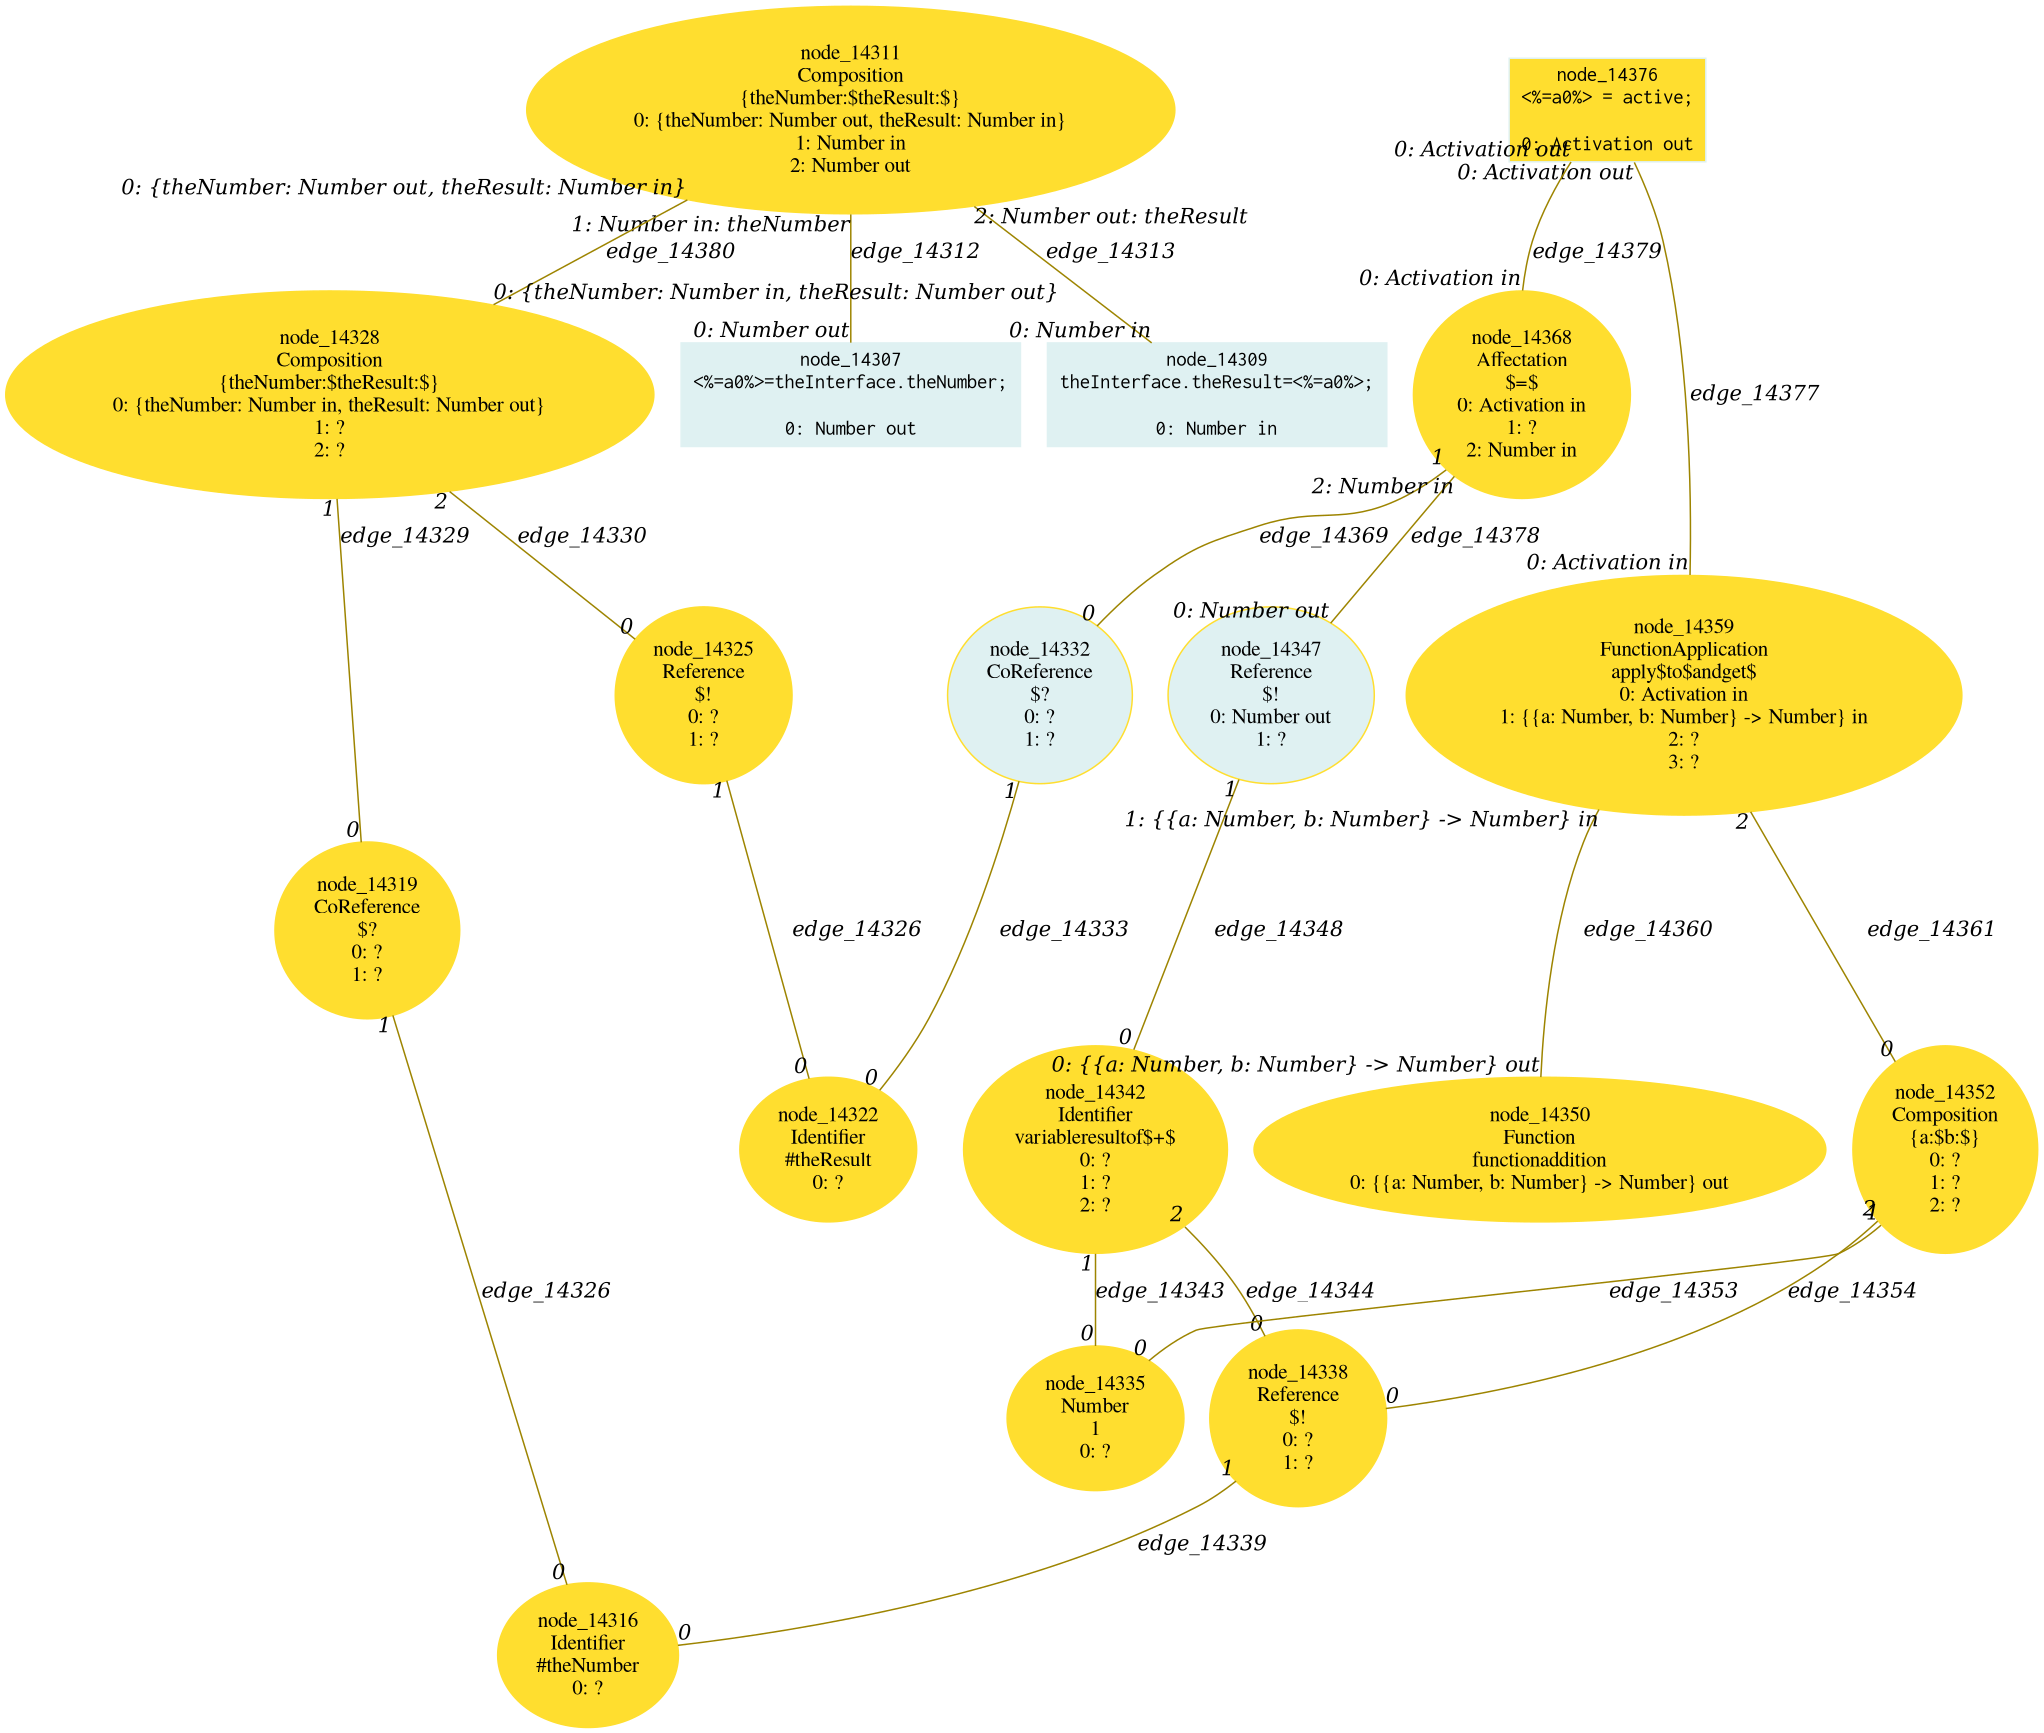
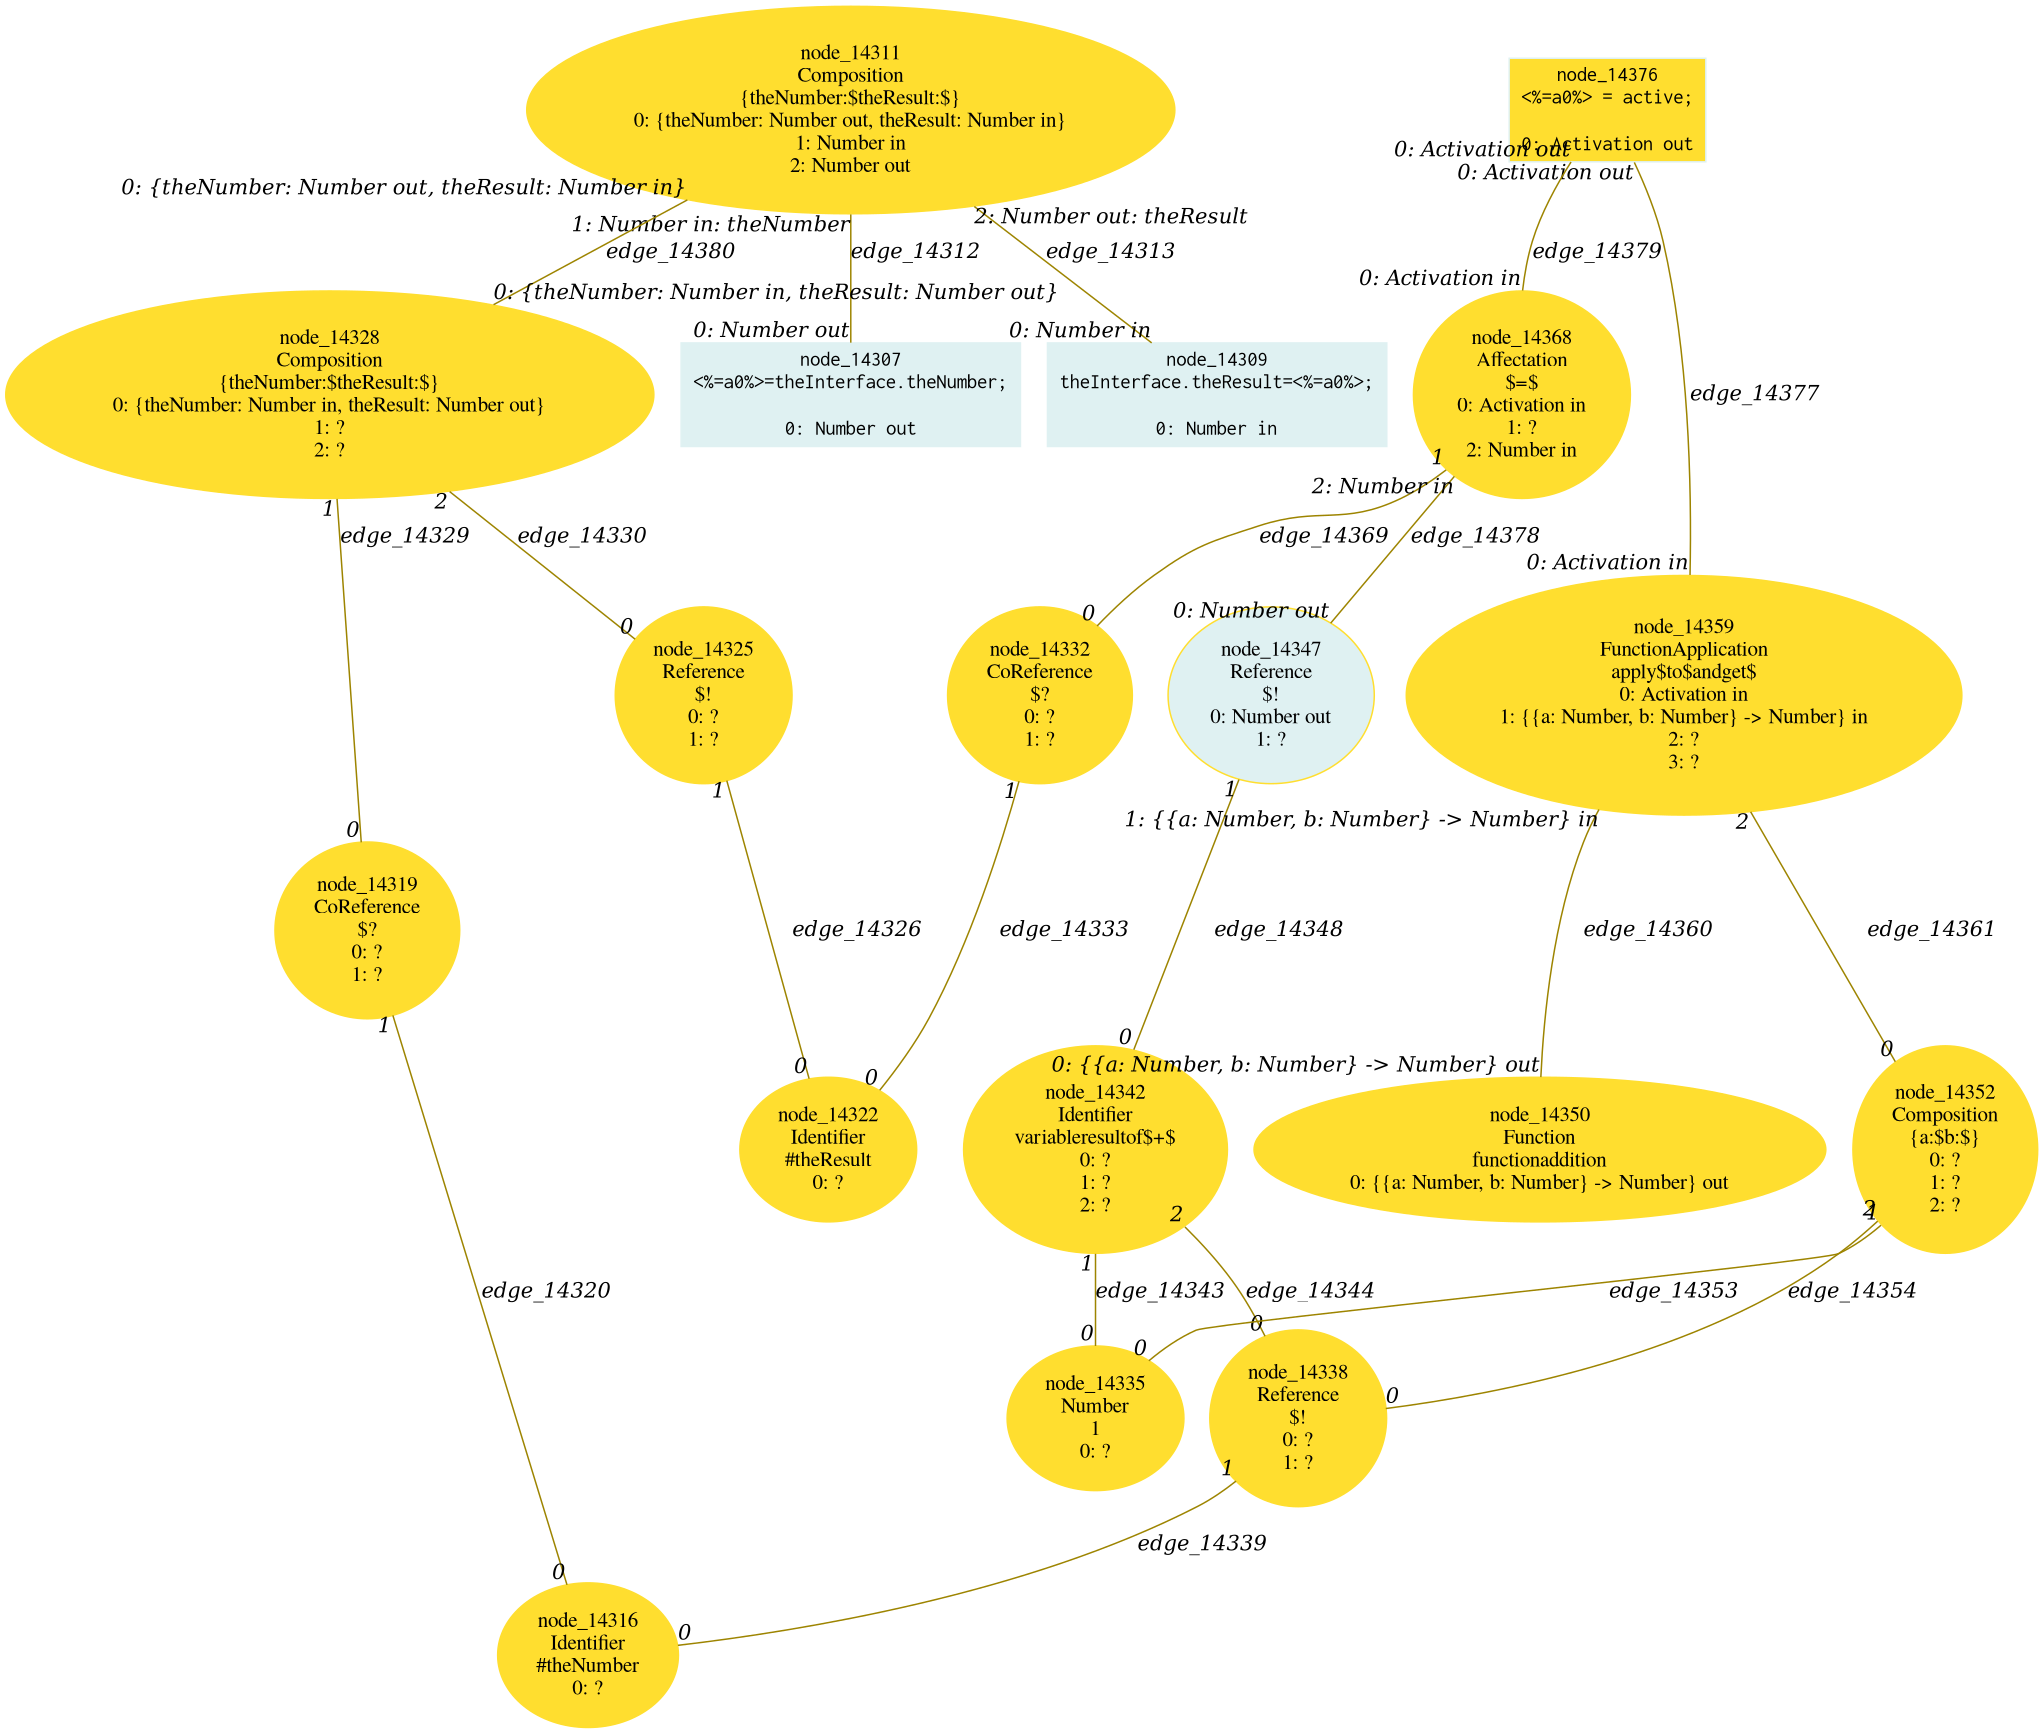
(1040, 695) -> (1040, 695)
(547, 1292) -> (547, 1292)
